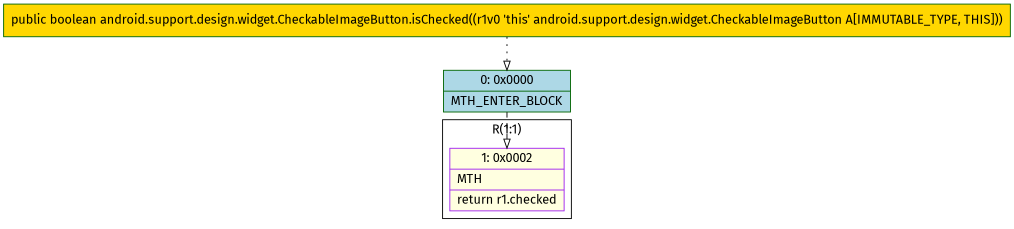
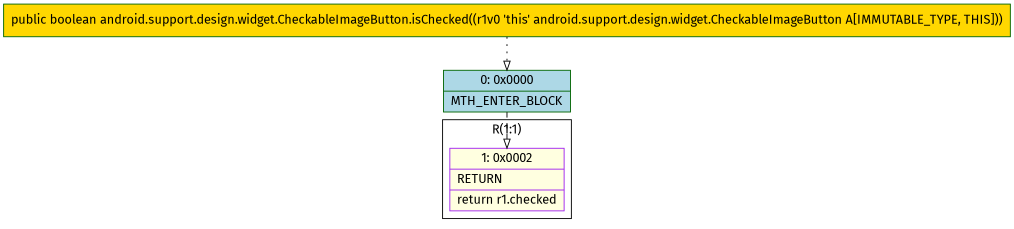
(470, 179) -> (480, 179)
